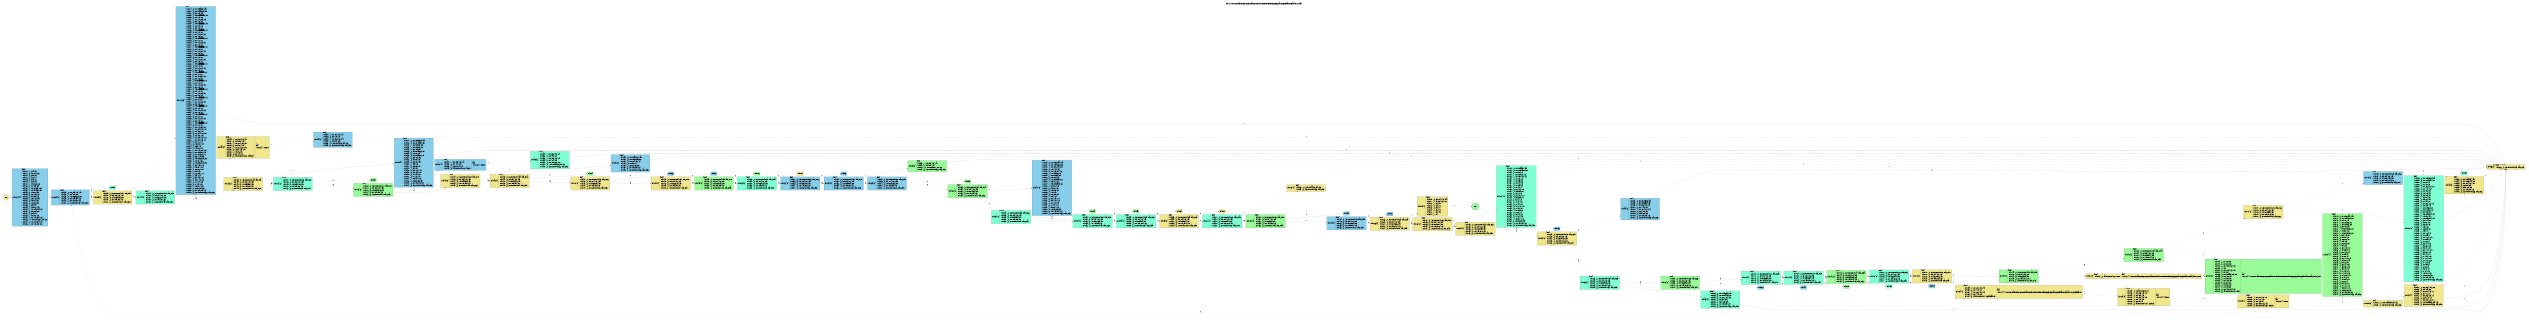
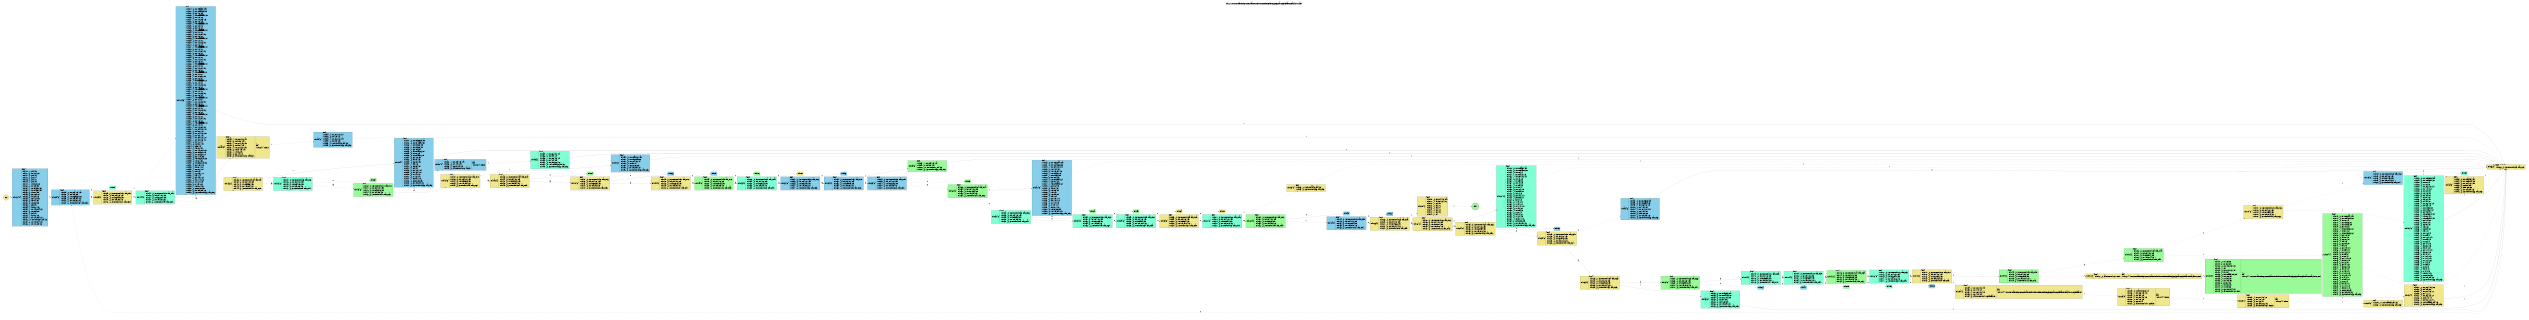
(1475, 206) -> (1475, 206)
(1600, 283) -> (1600, 283)
